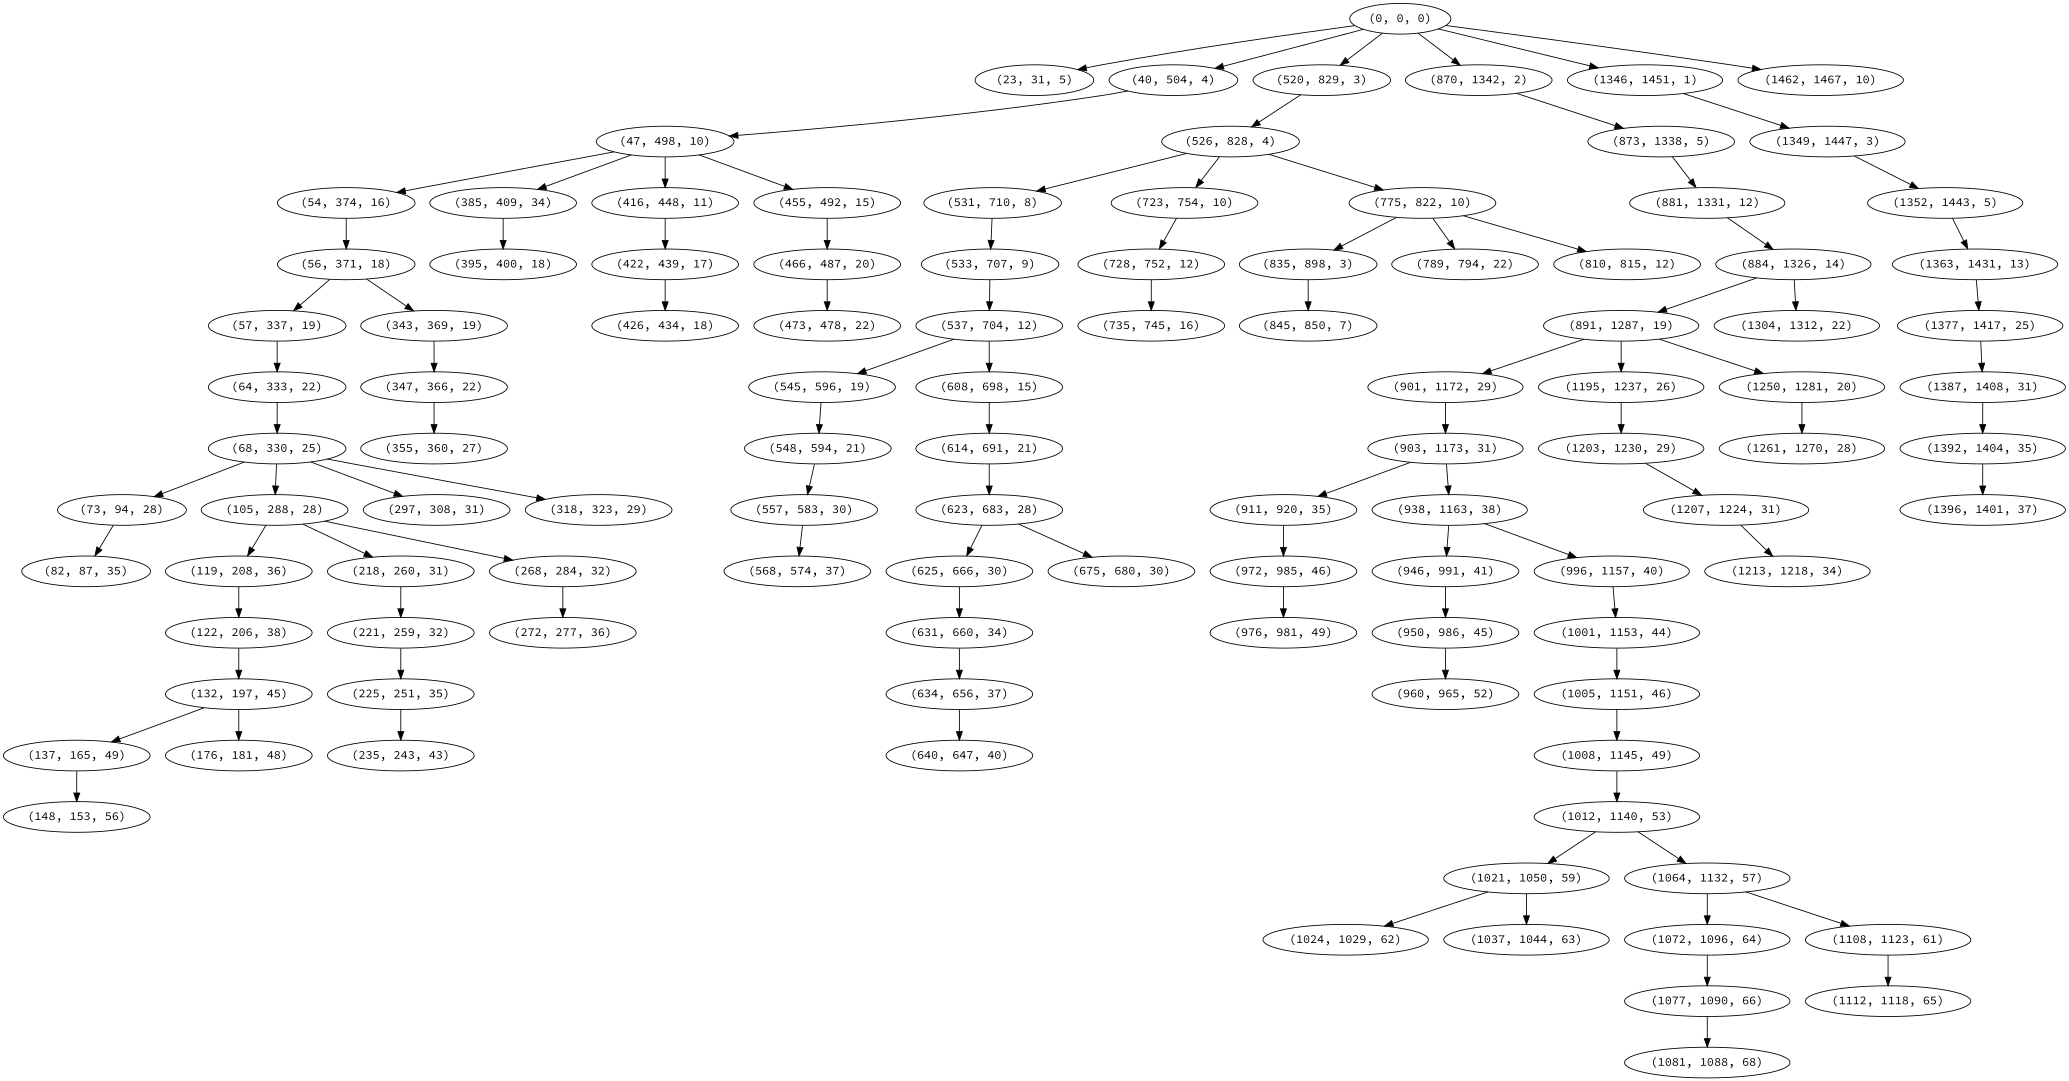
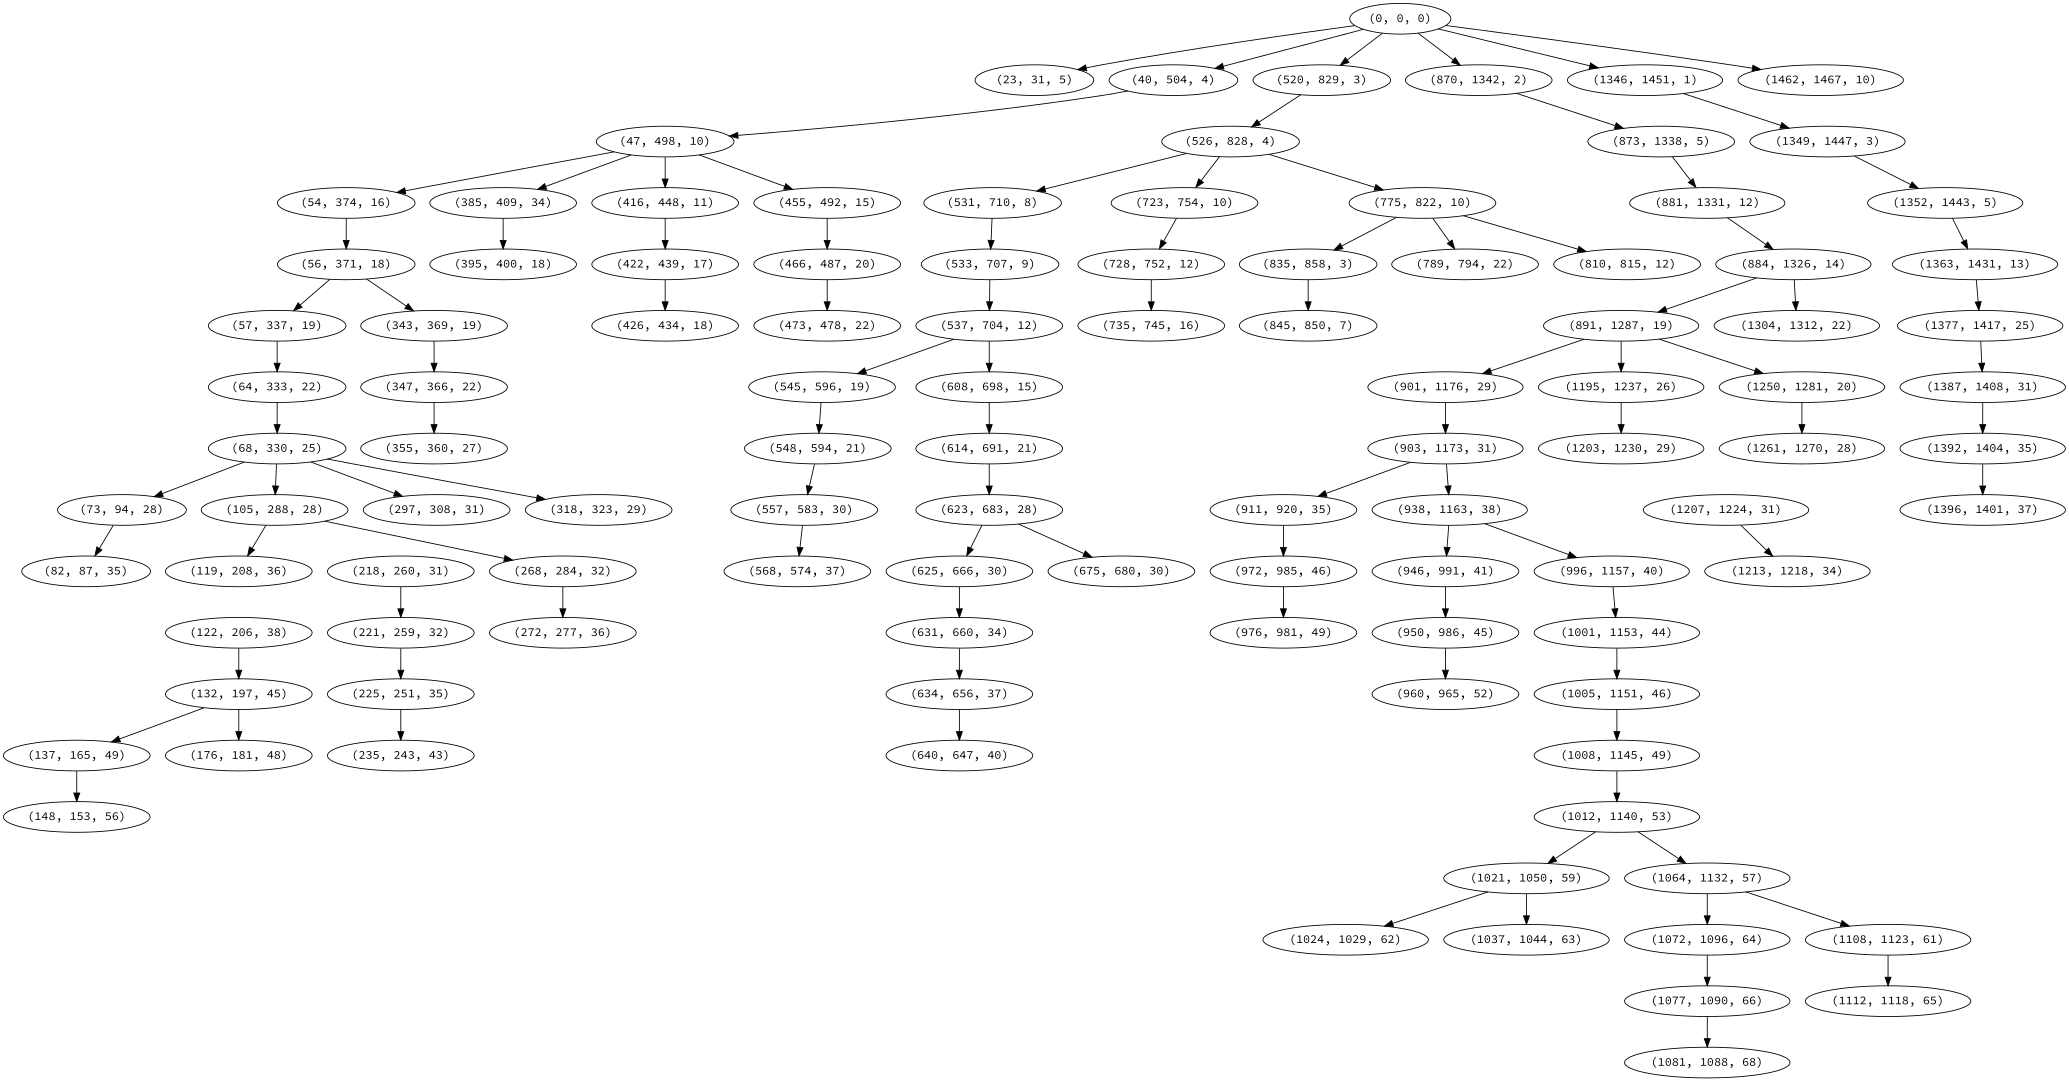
(1308, 264) -> (1308, 264)
(1445, 387) -> (1445, 387)
(1670, 477) -> none
(334, 539) -> none
(239, 598) -> none
